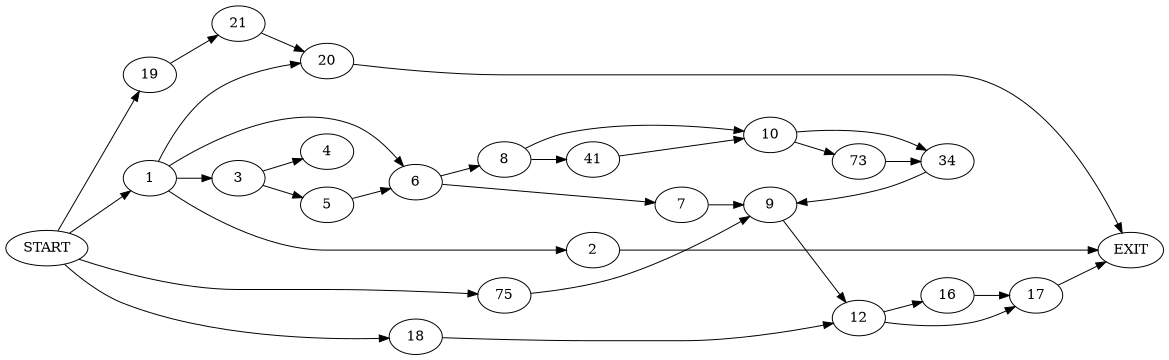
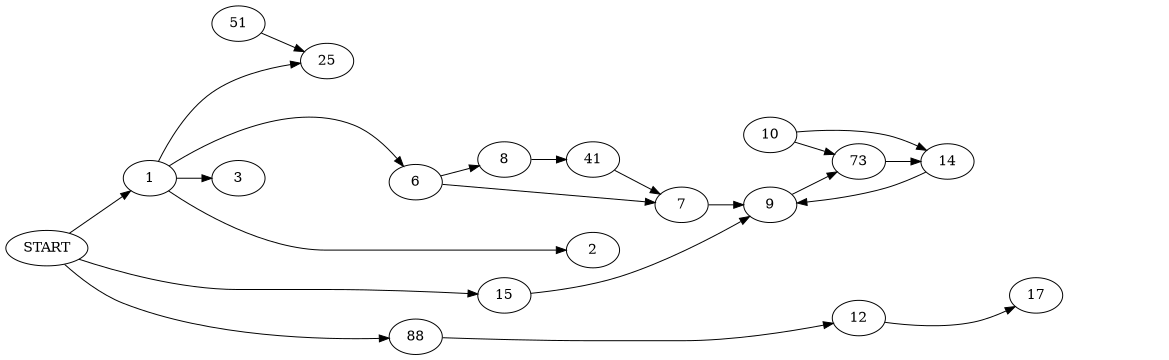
(238, 24) -> (238, 24)
(327, 61) -> (327, 61)
(150, 75) -> none
(628, 126) -> none
(677, 148) -> (633, 180)
(327, 152) -> none
(947, 161) -> (947, 161)
(327, 205) -> none
(1131, 250) -> none
(812, 258) -> (810, 185)
(504, 295) -> (504, 295)
(947, 295) -> none
(416, 337) -> (416, 337)
